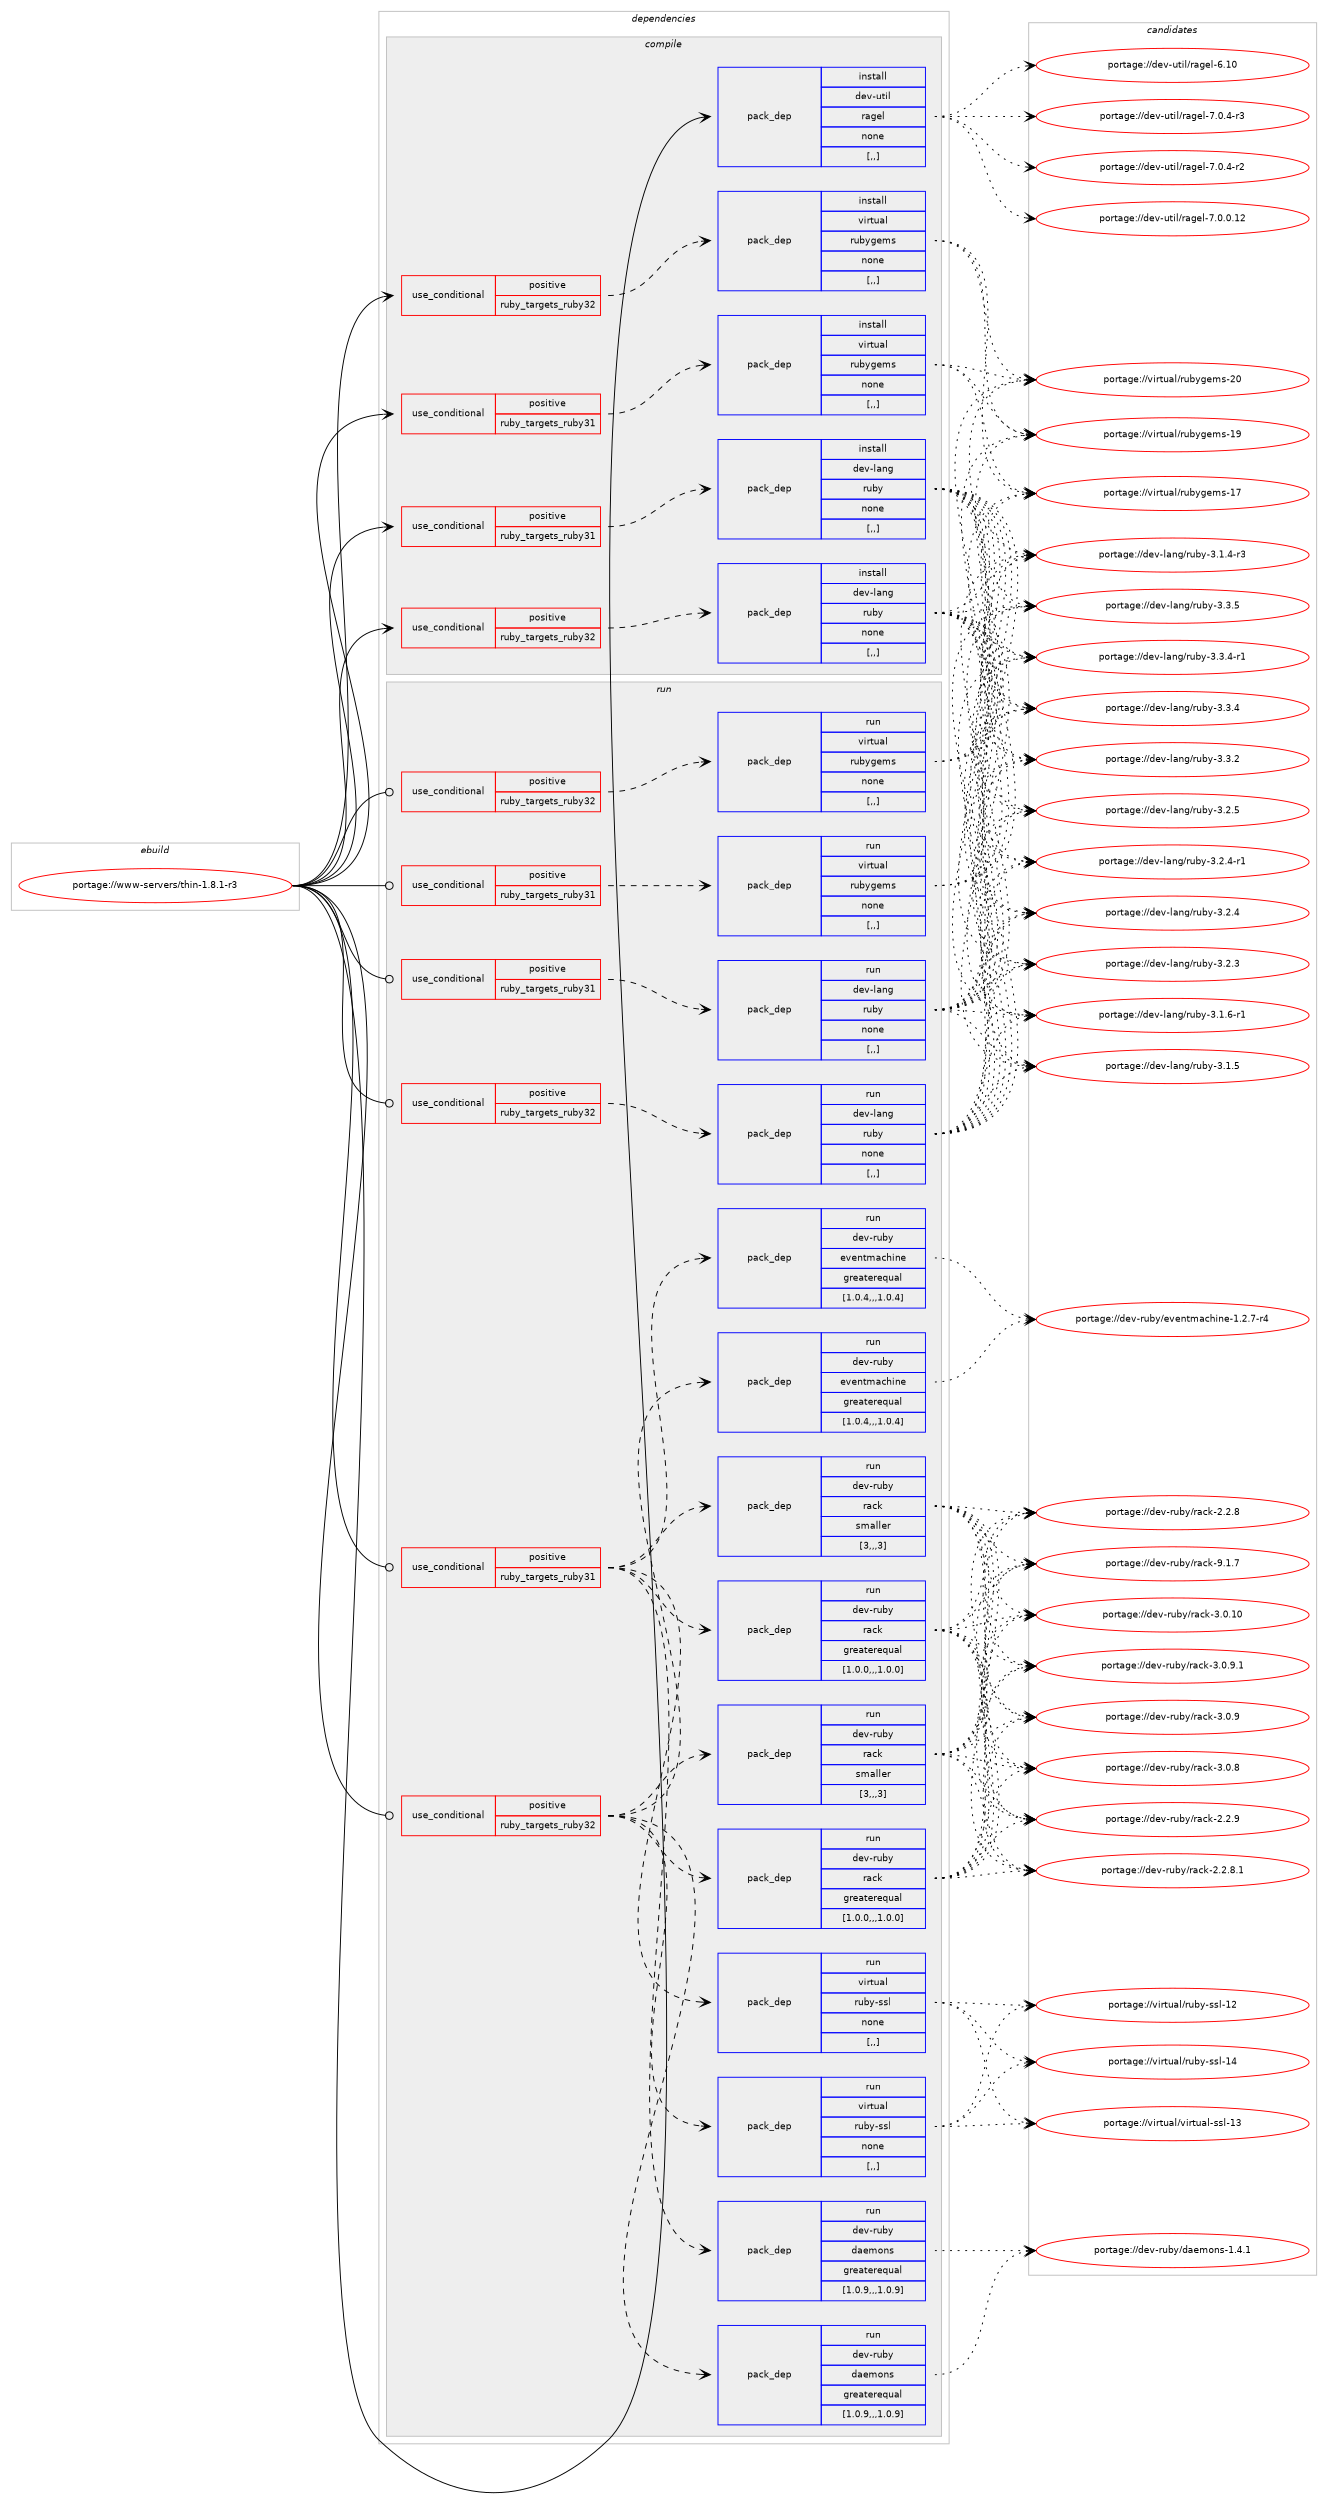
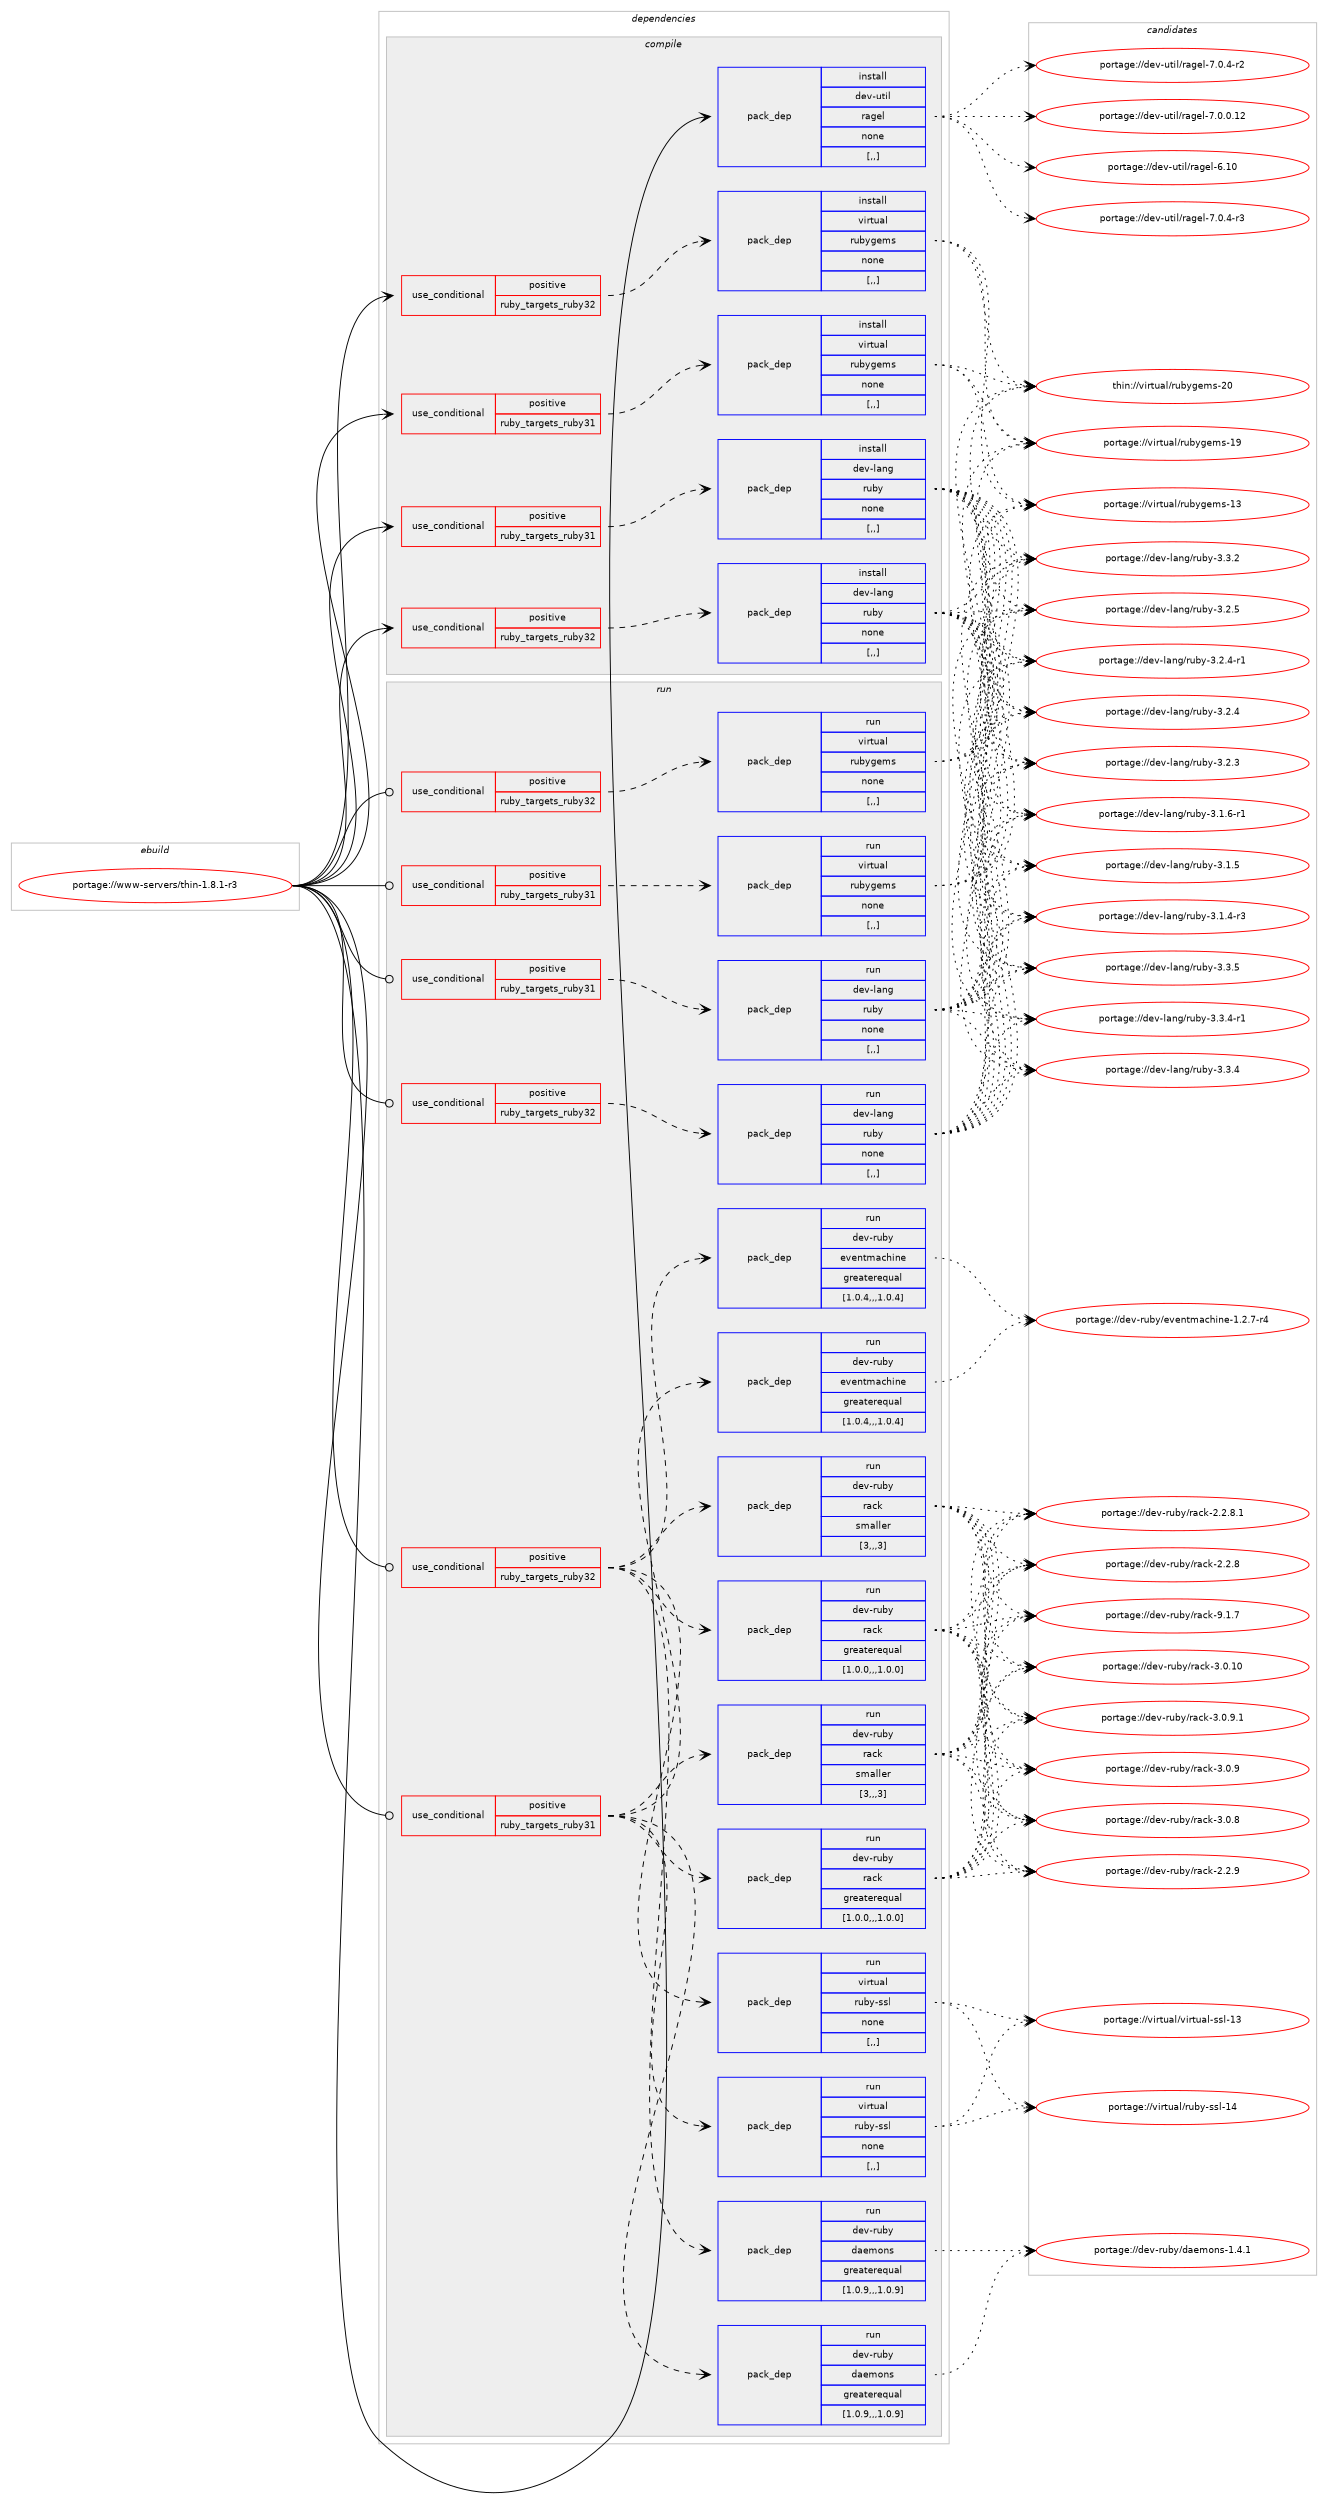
(1173, 380) -> (1173, 386)
(1173, 494) -> (1173, 505)
(1173, 2005) -> none
